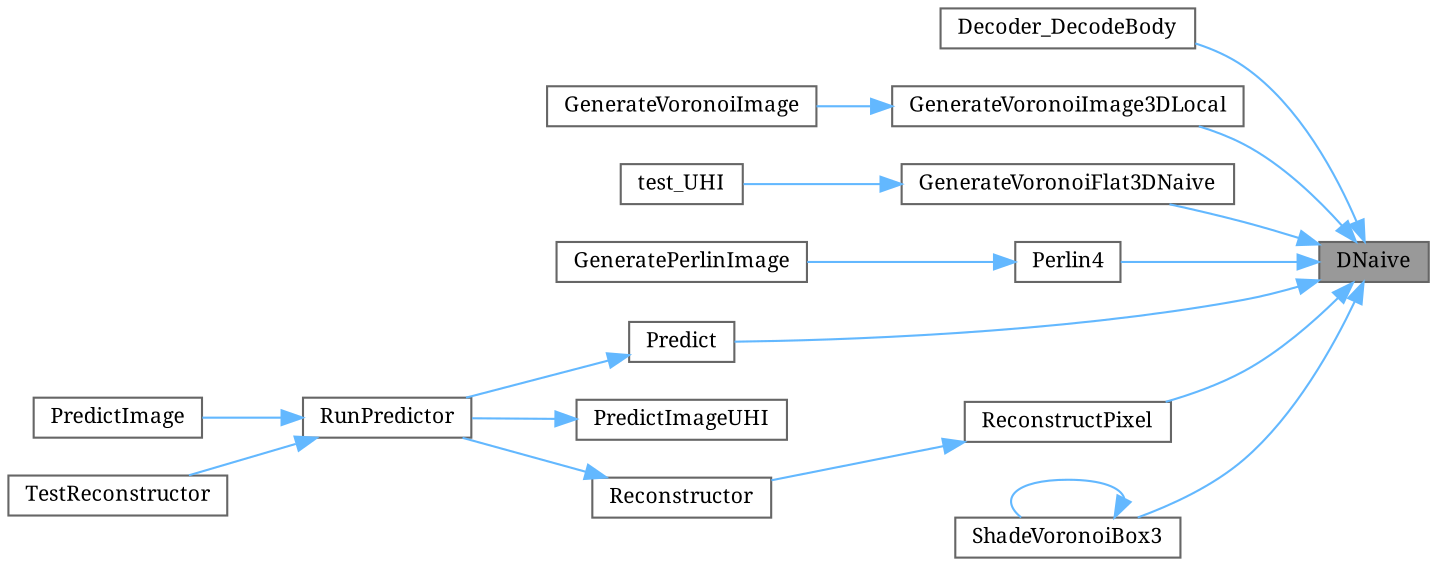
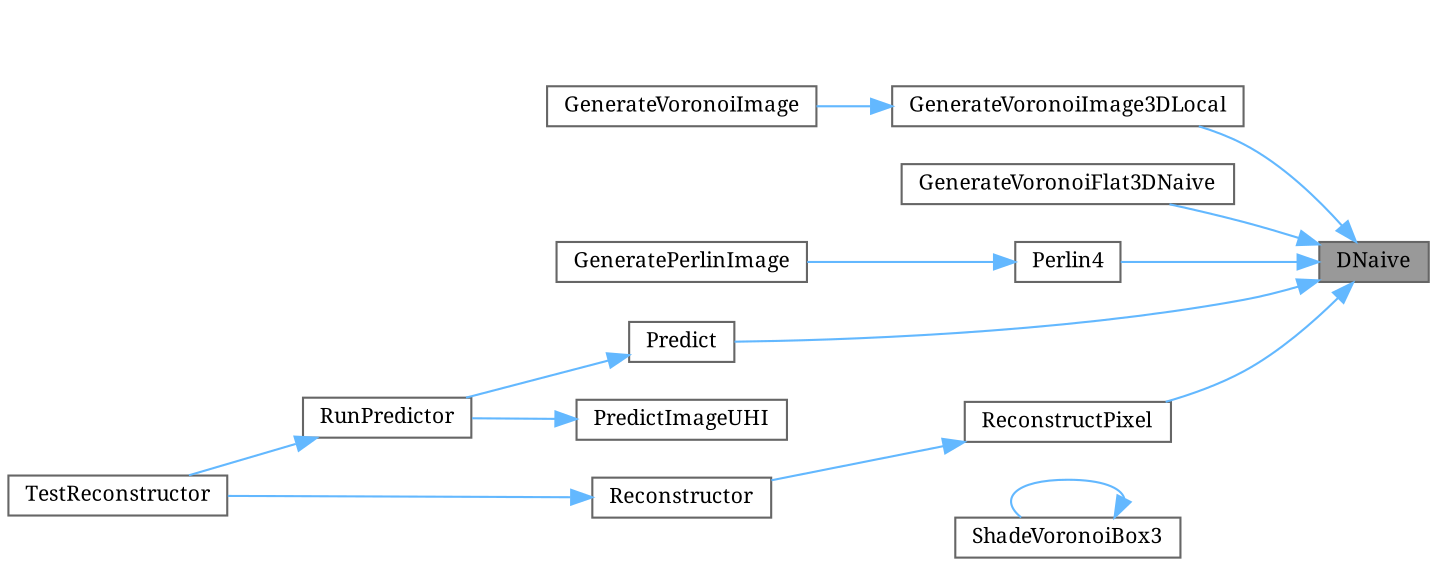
(1068, 28) -> none
(682, 184) -> none
(118, 418) -> none
(1270, 434) -> none
(524, 455) -> (399, 497)
